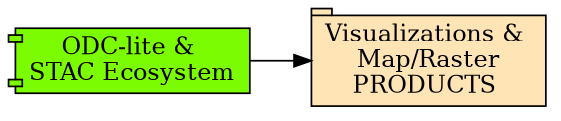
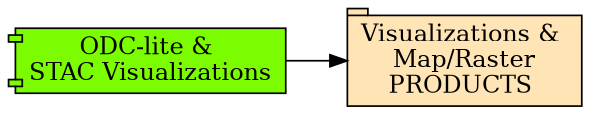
(133, 61) -> (151, 61)
